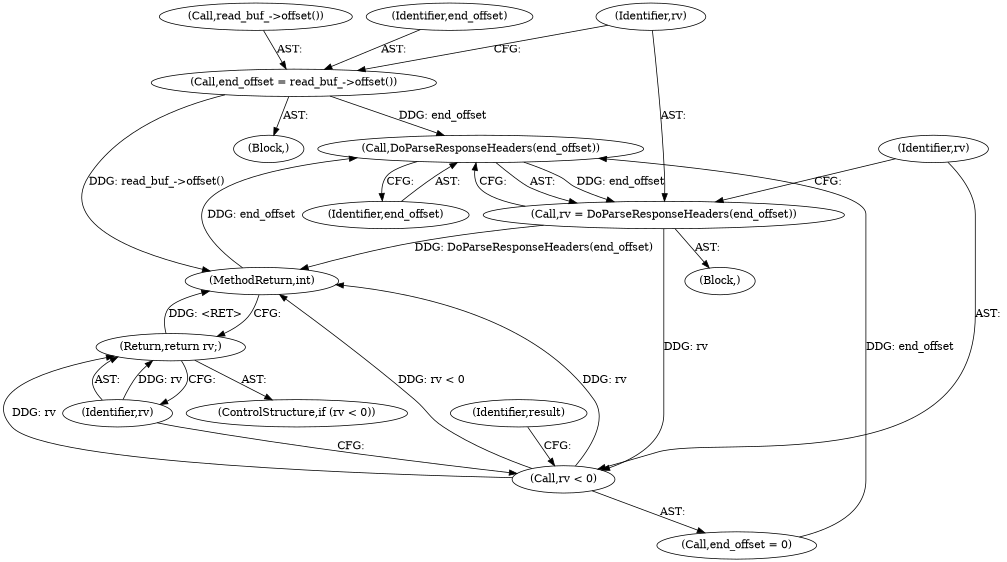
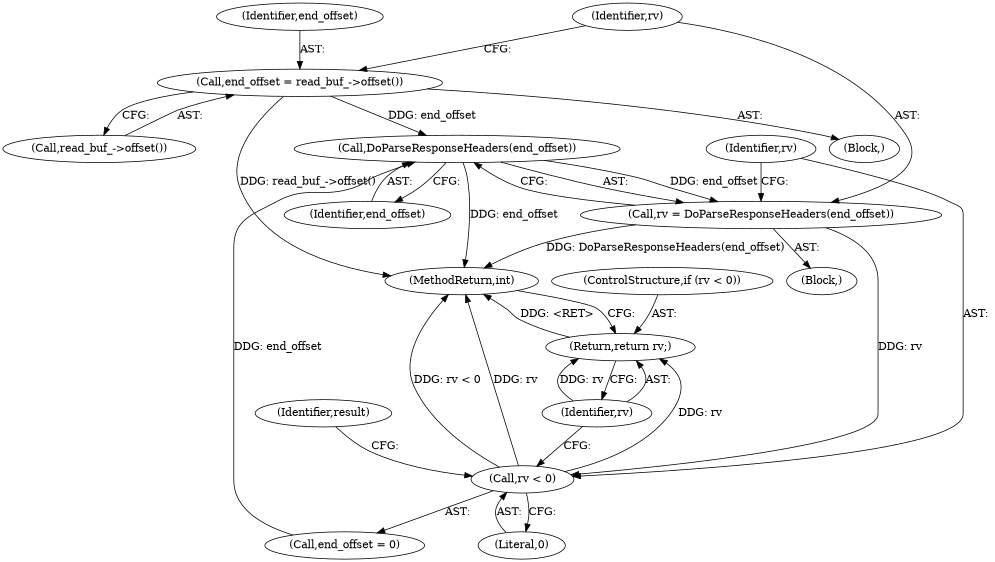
none -> (145, 101)
(235, 184) -> (470, 211)
(230, 378) -> (650, 312)
none -> (522, 545)
